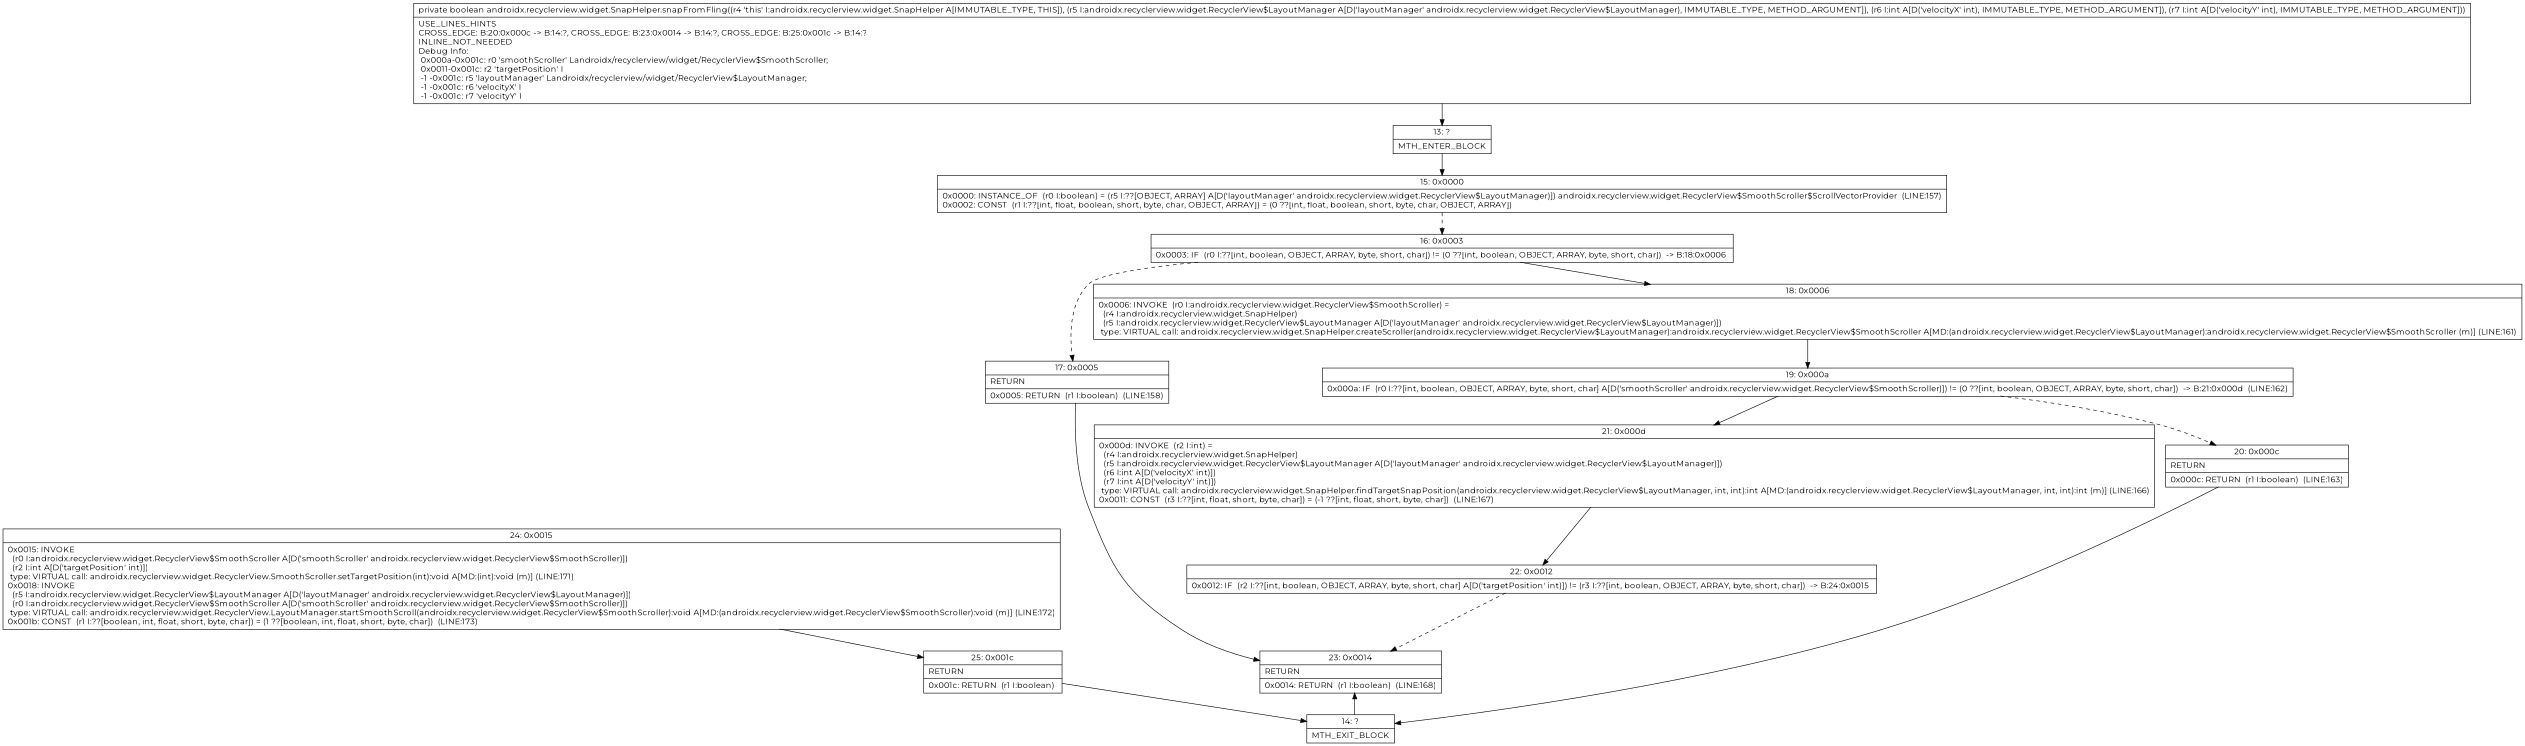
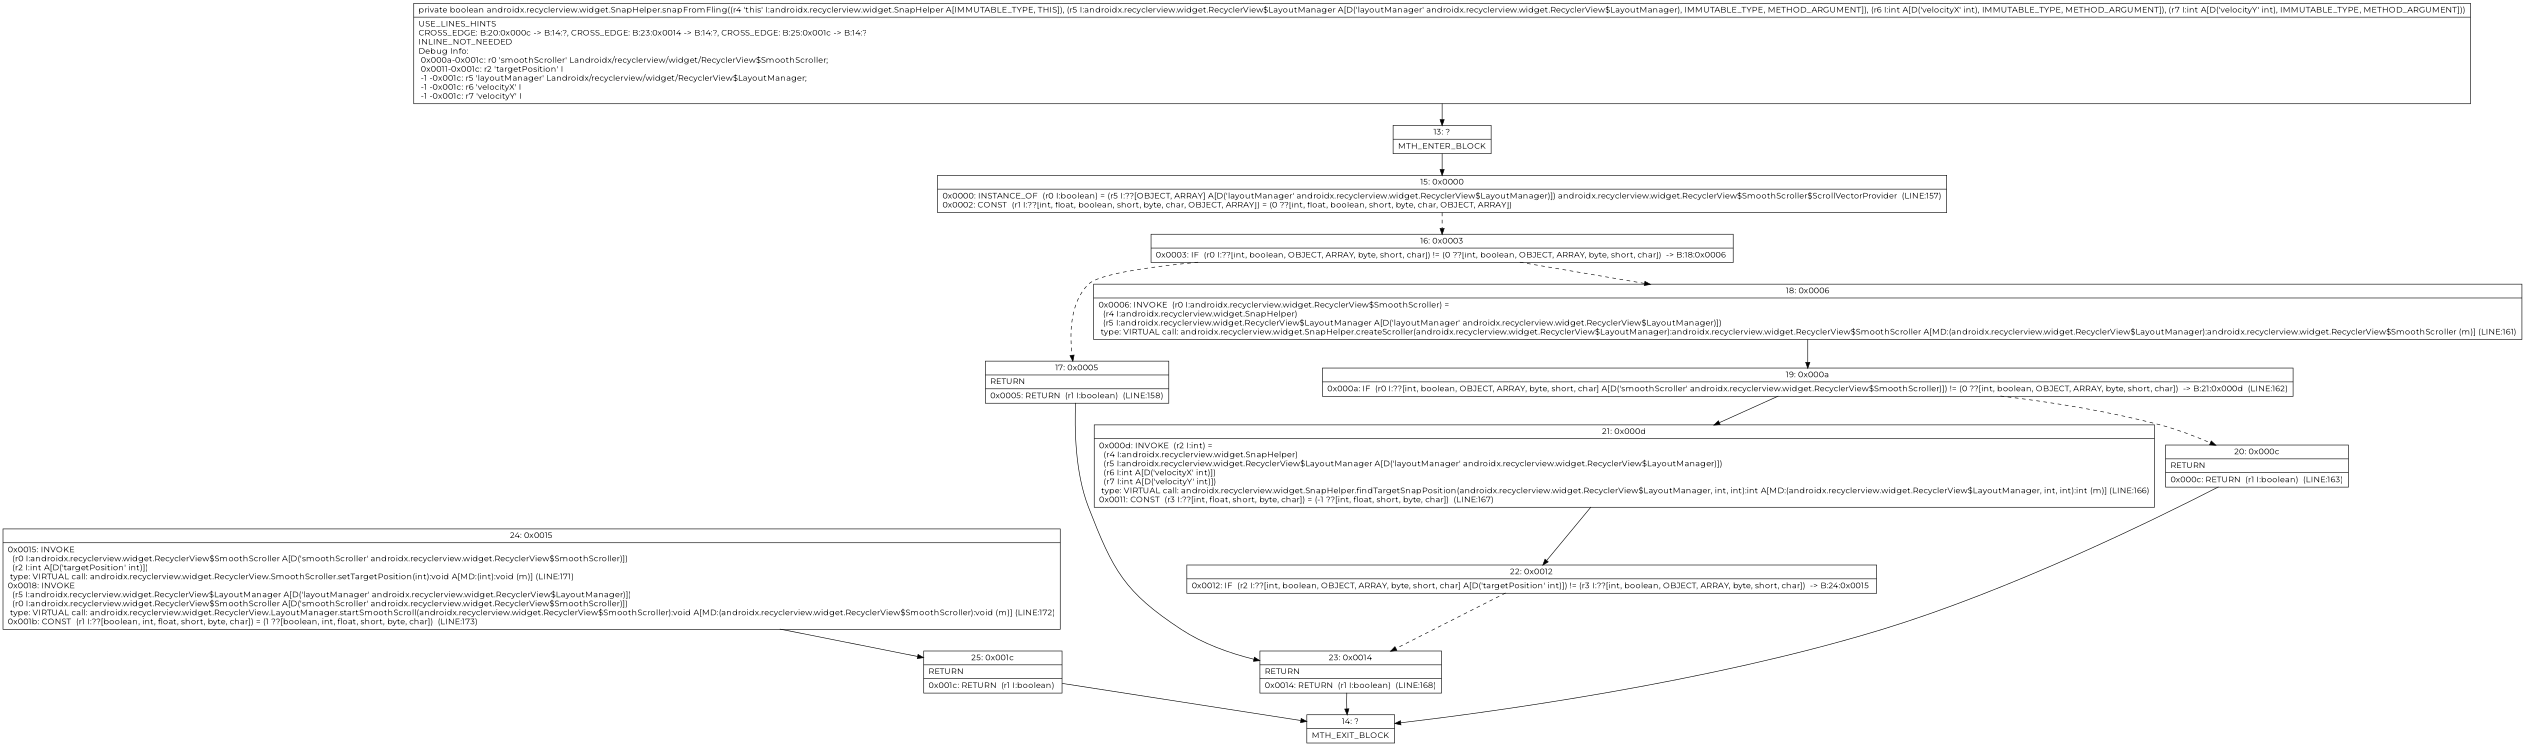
(1582, 273) -> (1582, 273)
(1355, 707) -> (1347, 701)
